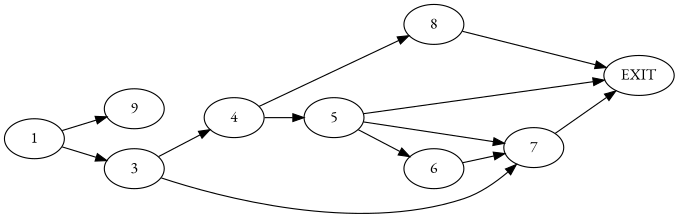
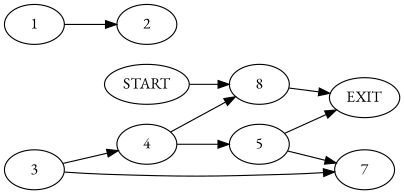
none -> (147, 84)
(134, 109) -> (147, 24)
(581, 115) -> none
(79, 152) -> none
(434, 169) -> none
